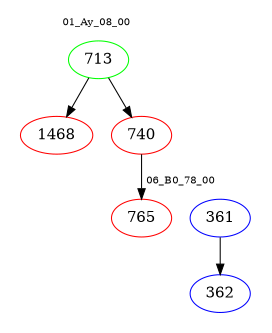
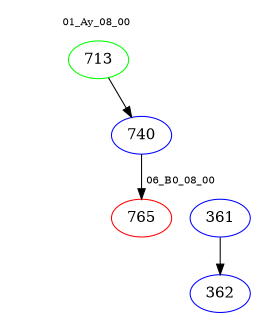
(57, 135) -> none
(142, 135) -> (142, 135)
(181, 181) -> (181, 181)
